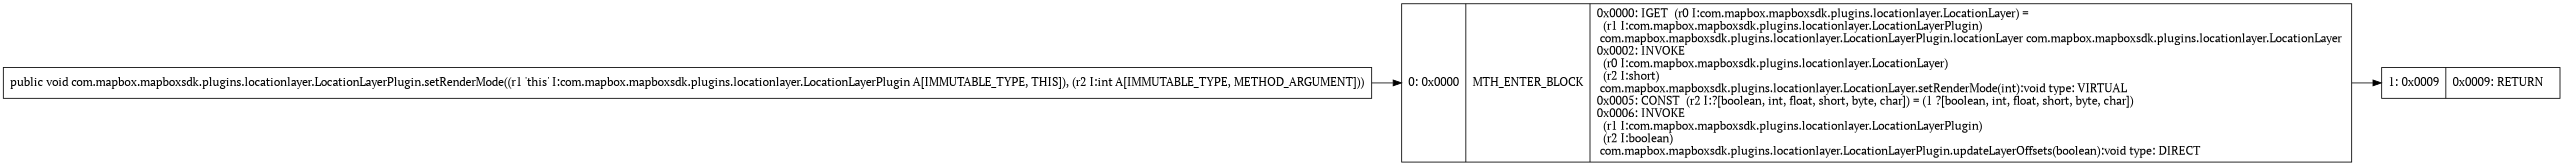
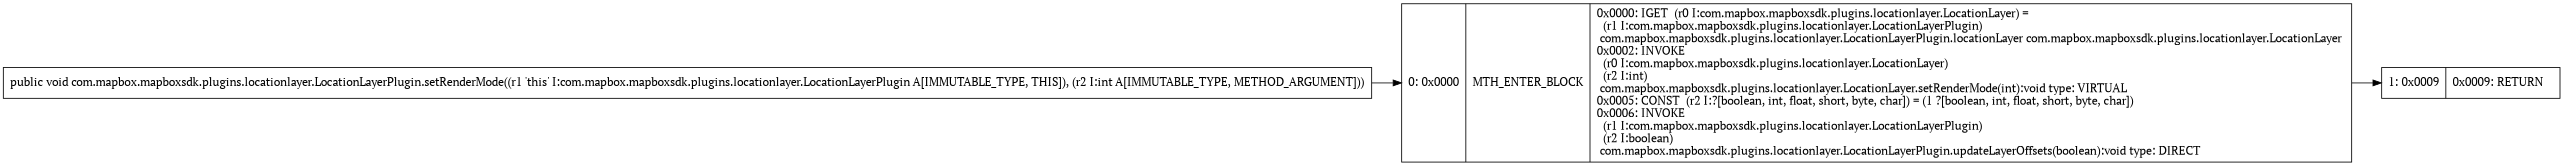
(1628, 76) -> (1622, 76)
